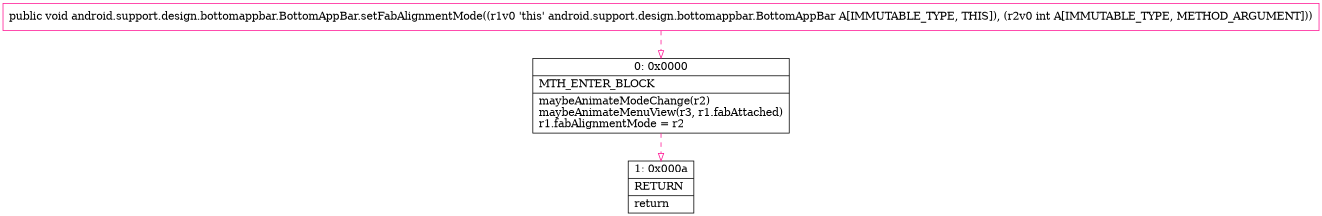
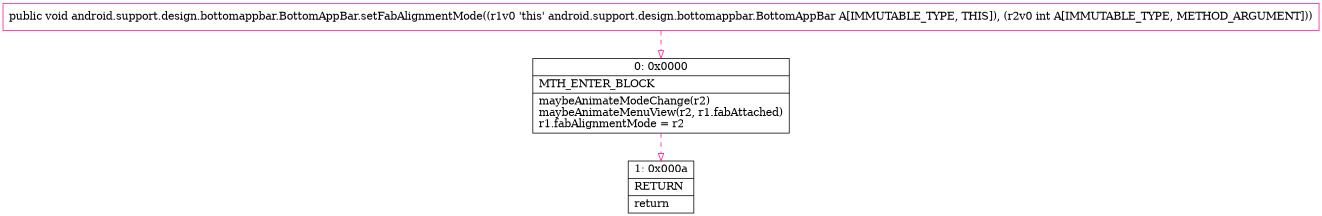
(661, 113) -> (661, 113)
